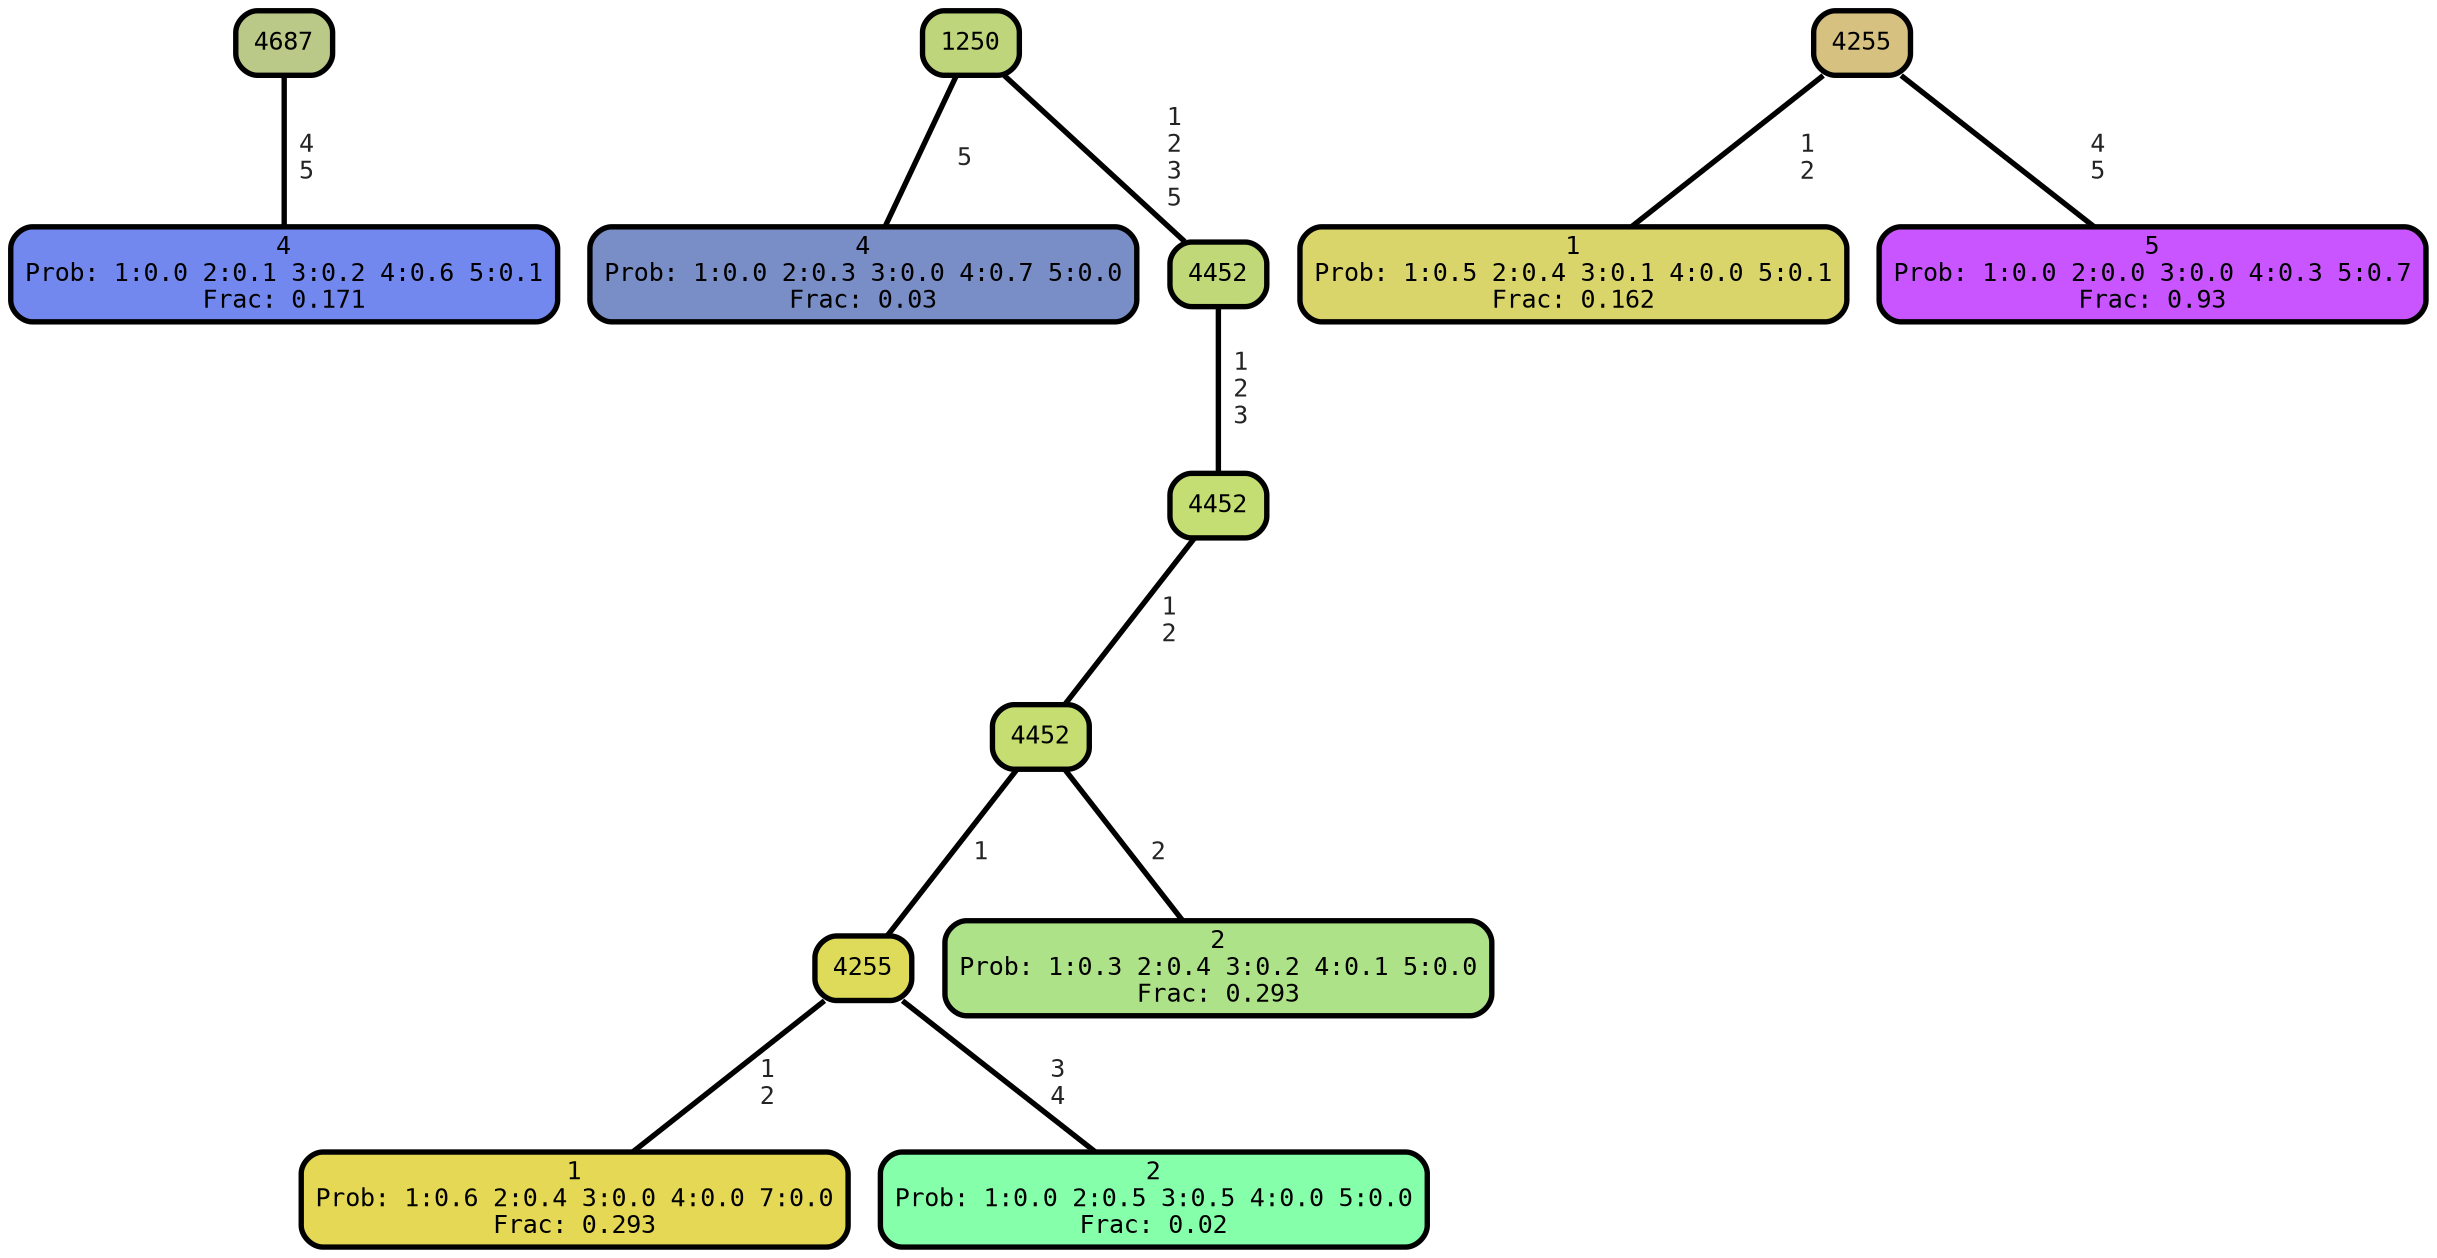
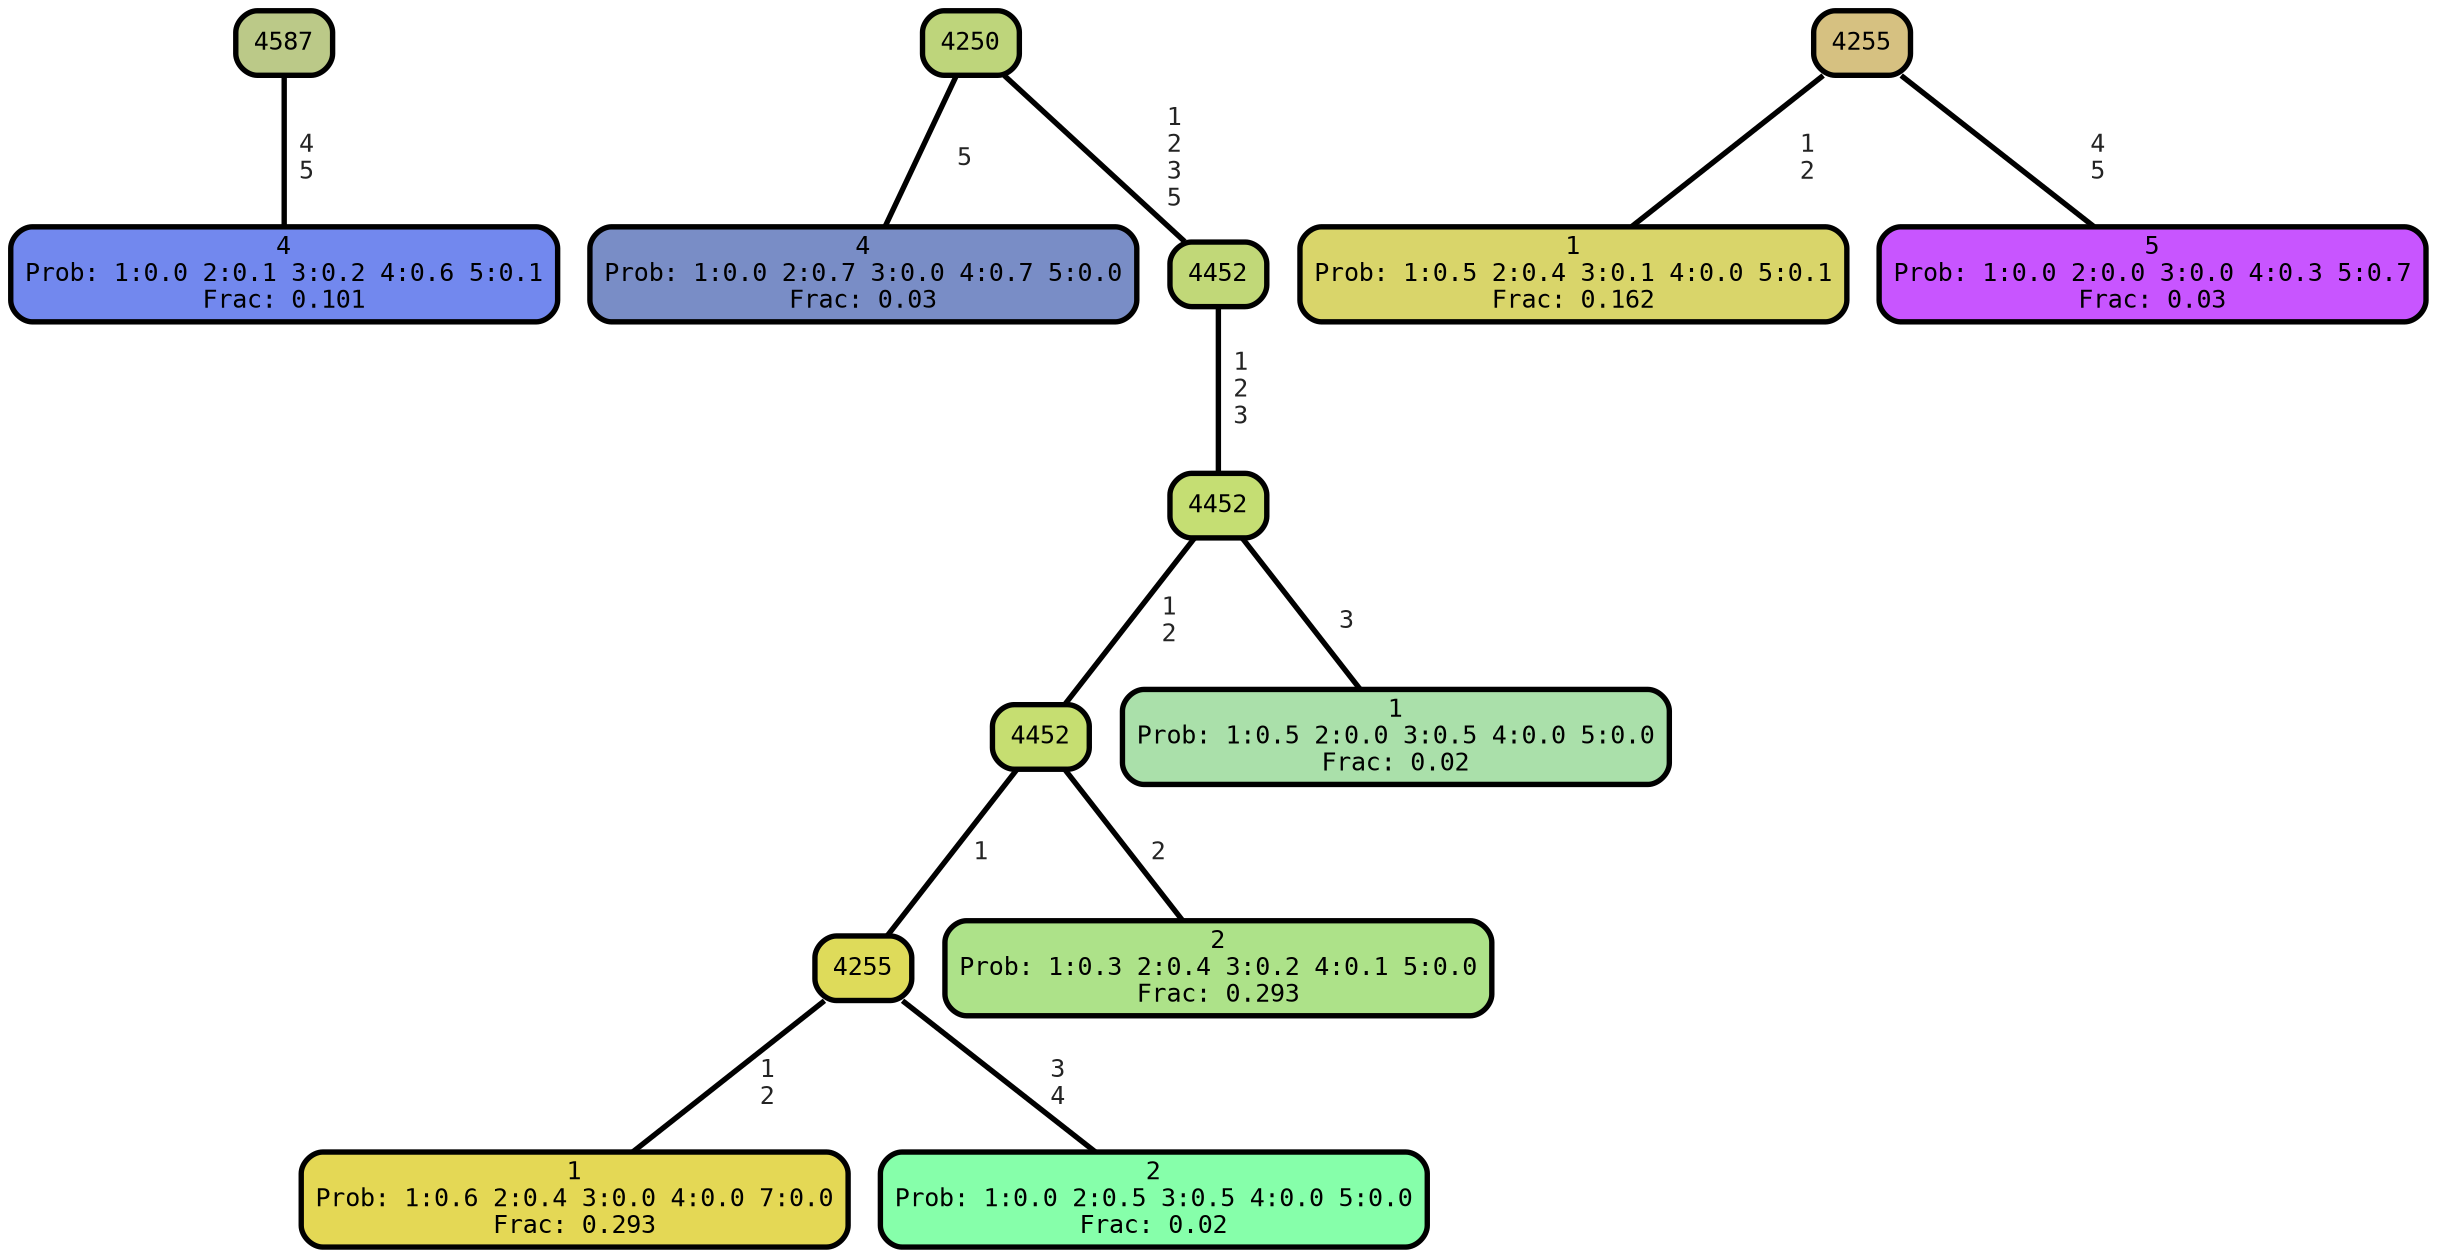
(284, 43) -> (284, 43)
(971, 43) -> (971, 43)
(284, 274) -> (284, 274)
(863, 274) -> (863, 274)
(2153, 274) -> (2153, 274)
none -> (1396, 737)
